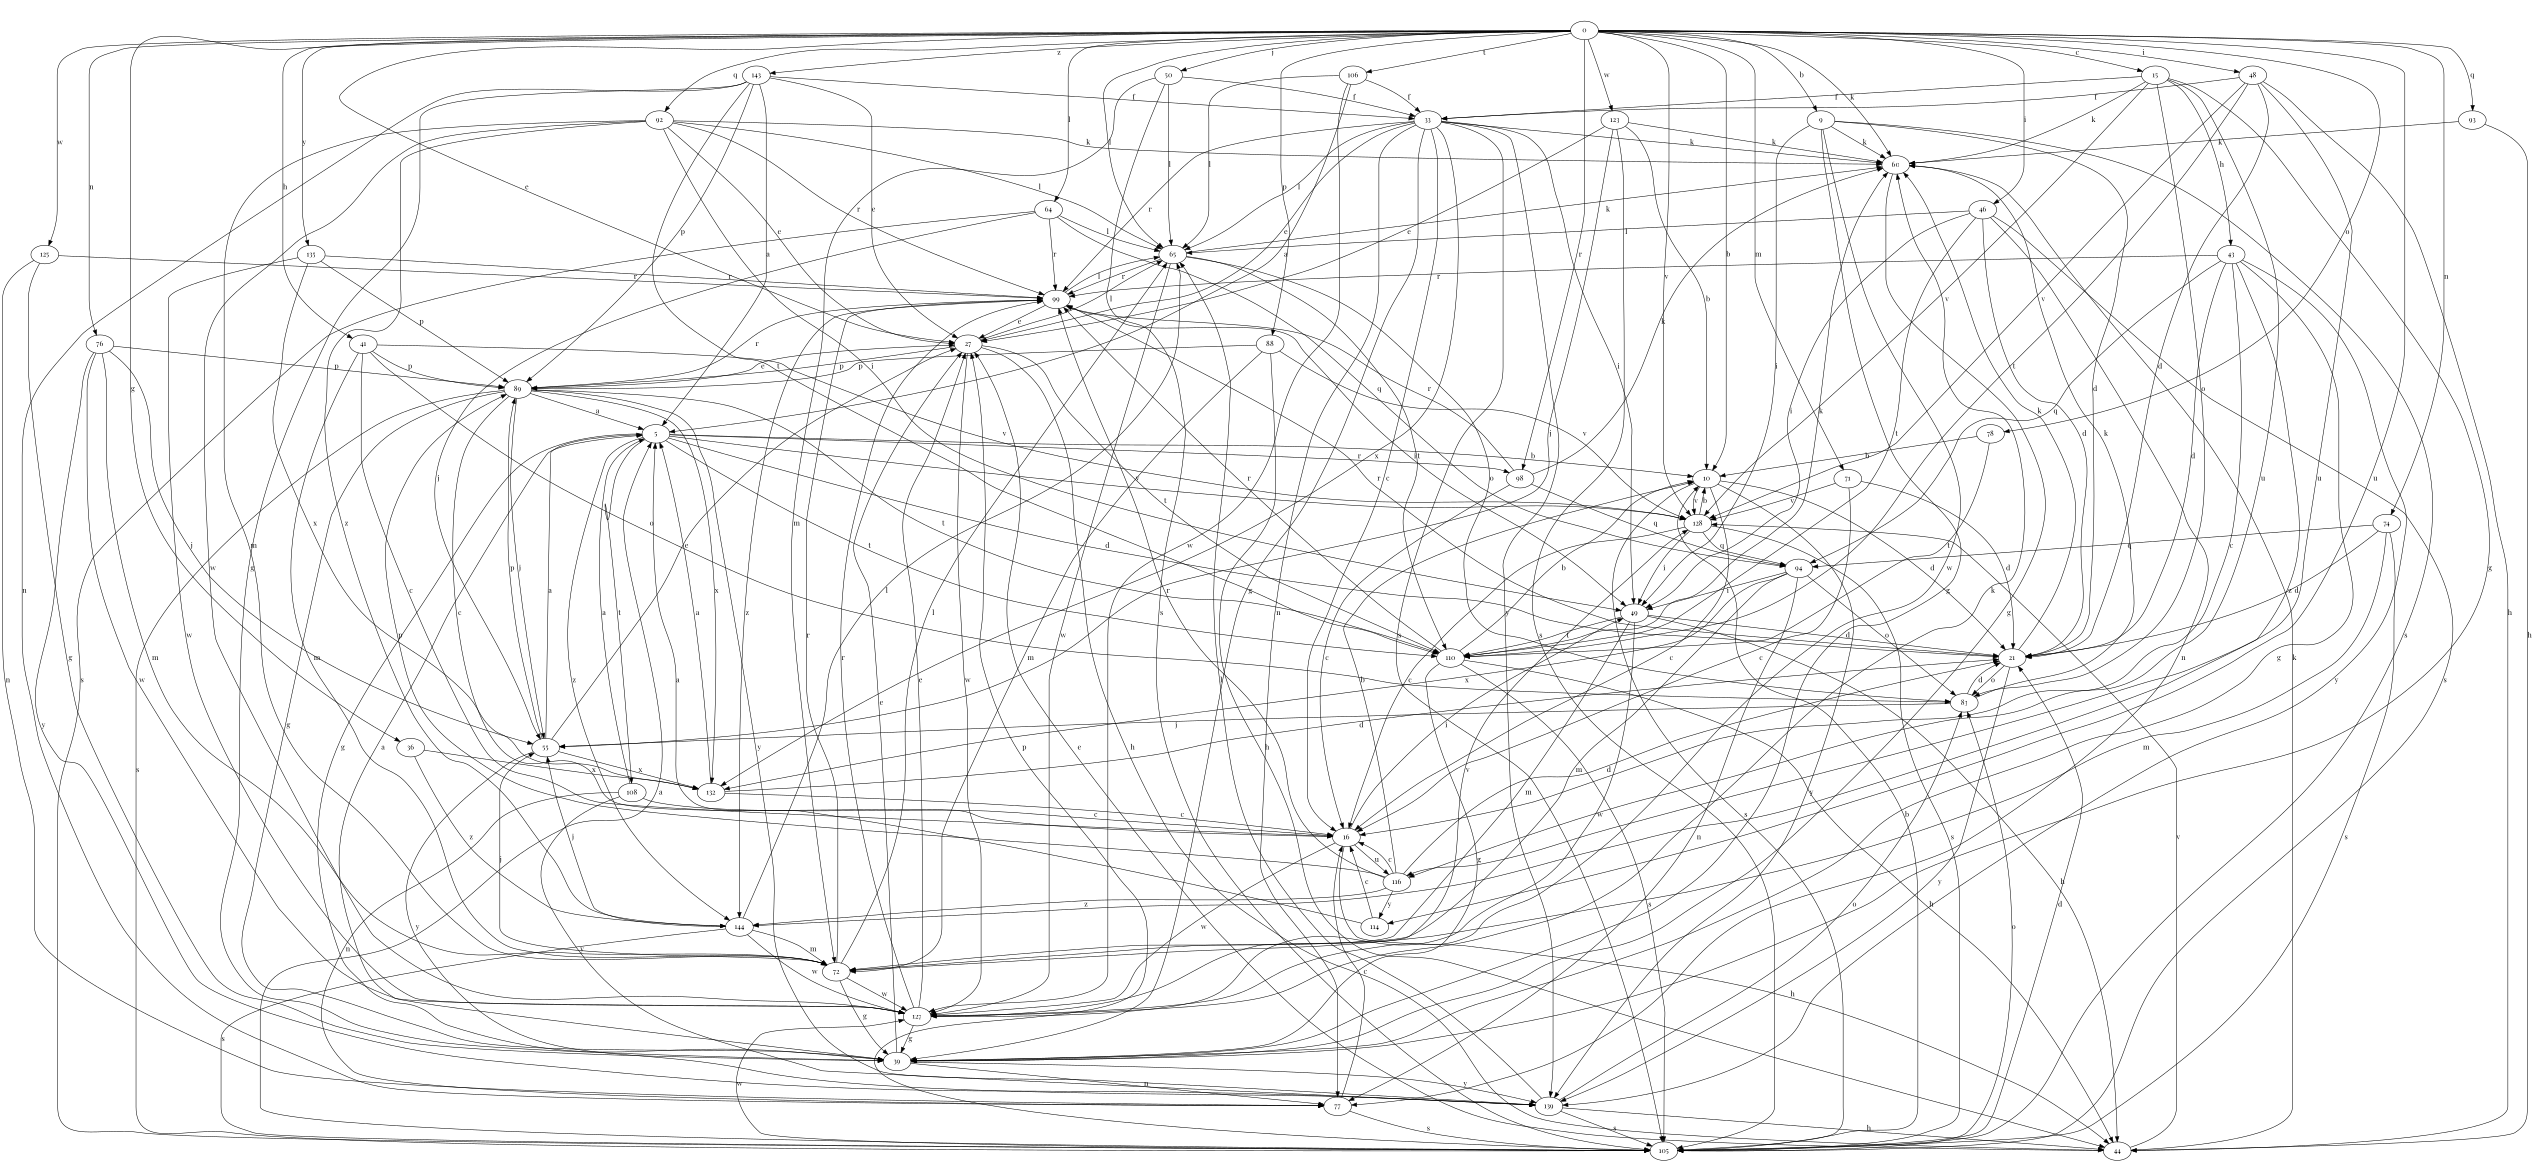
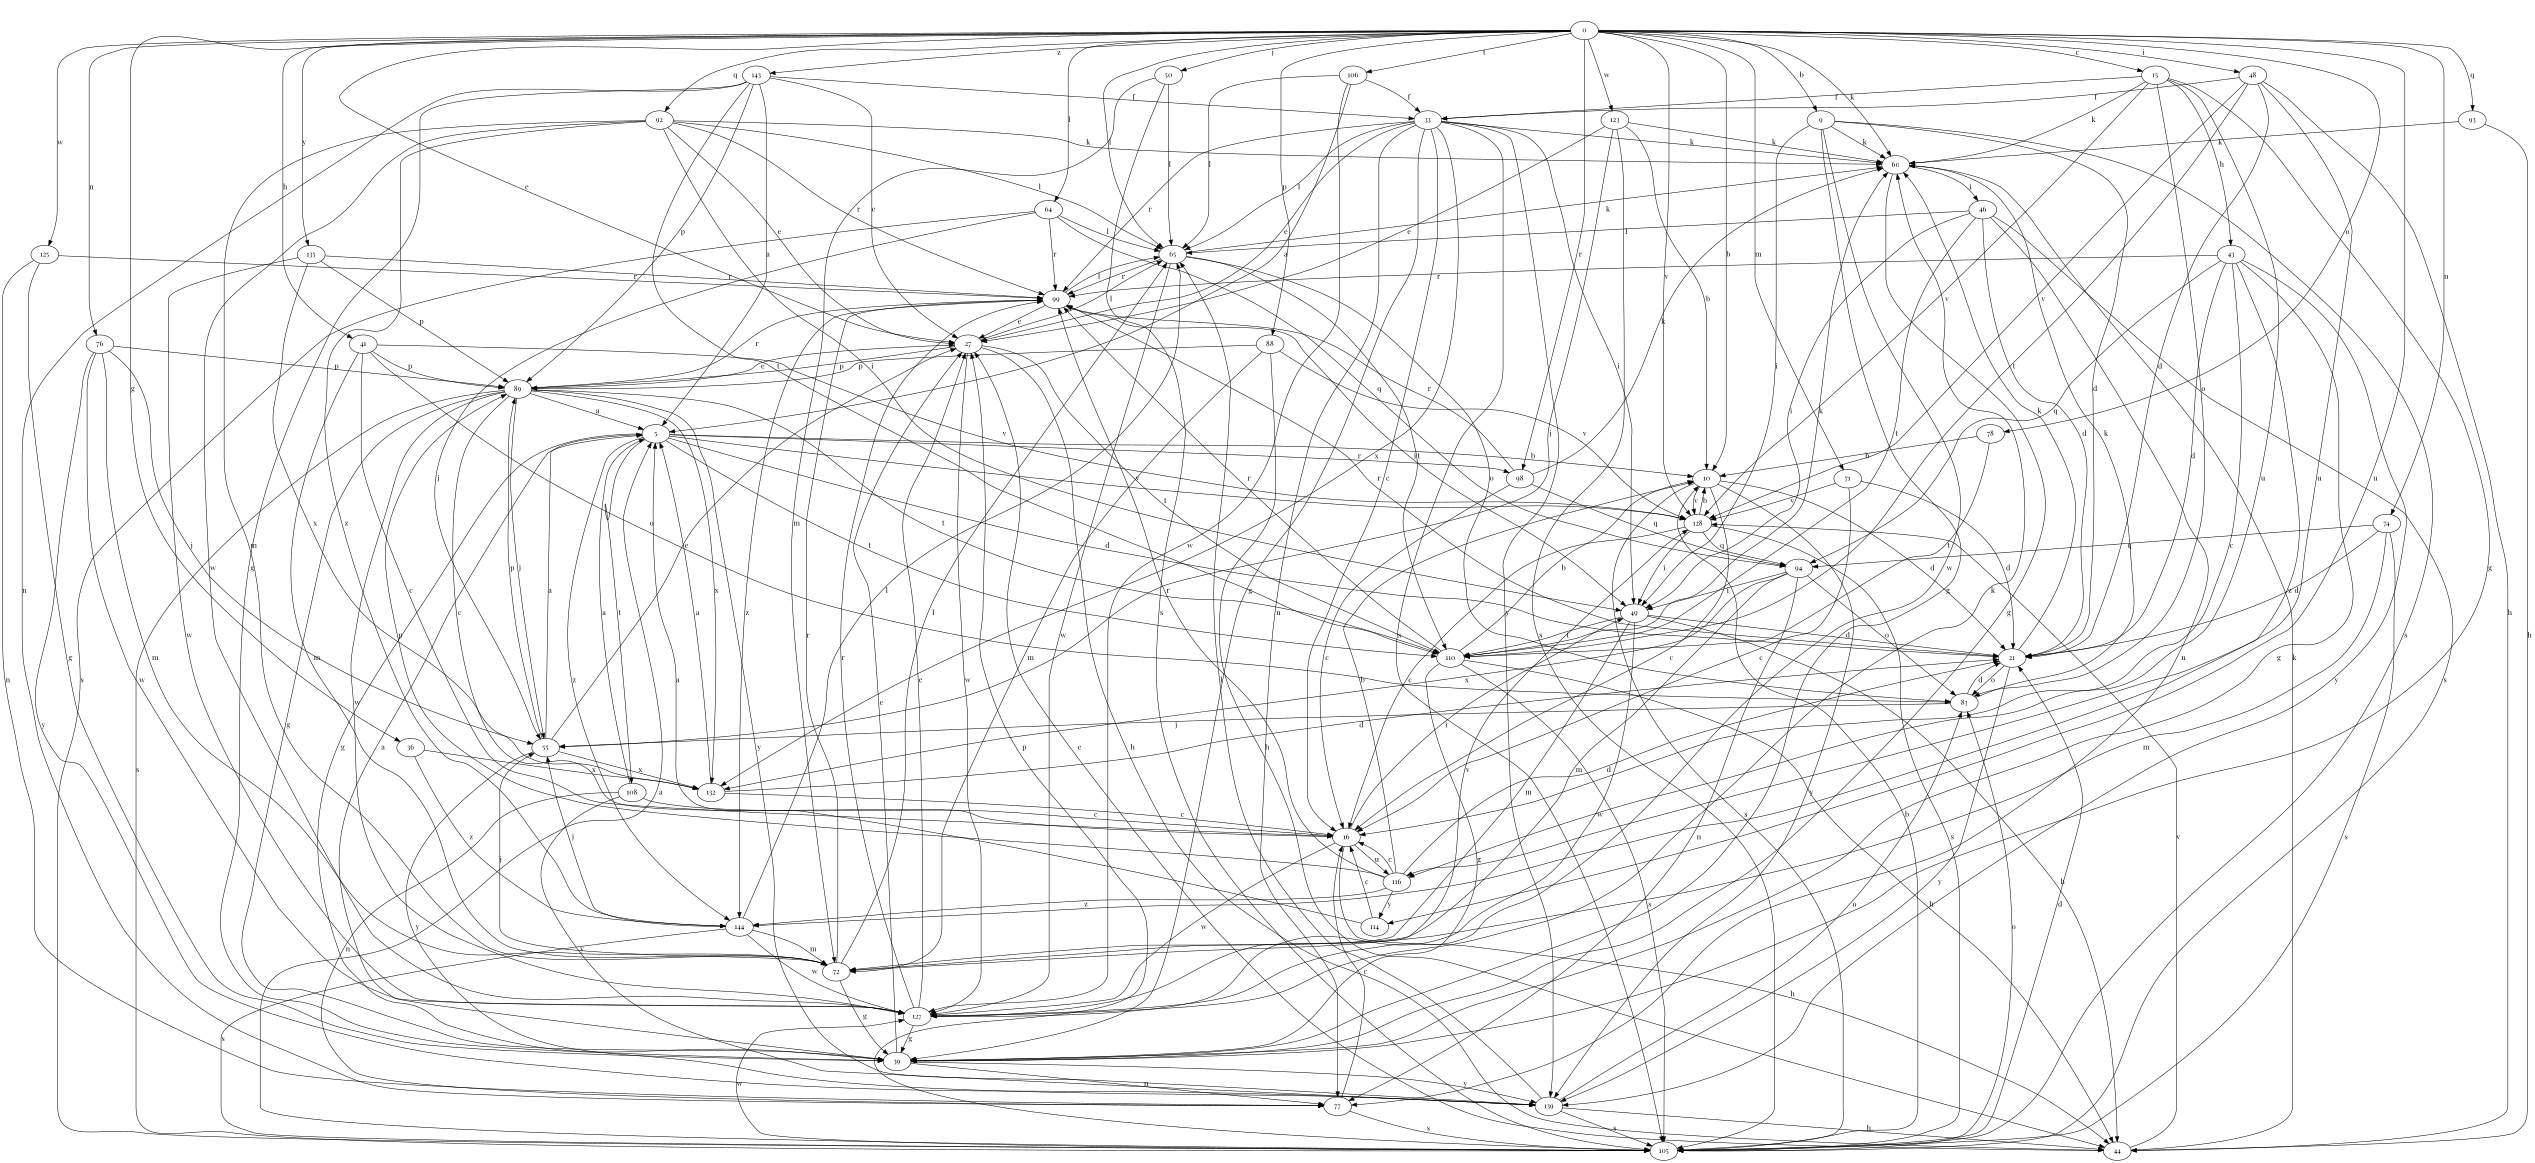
(1940, 46) -> (1945, 175)
(1297, 91) -> none
(874, 993) -> (383, 873)
